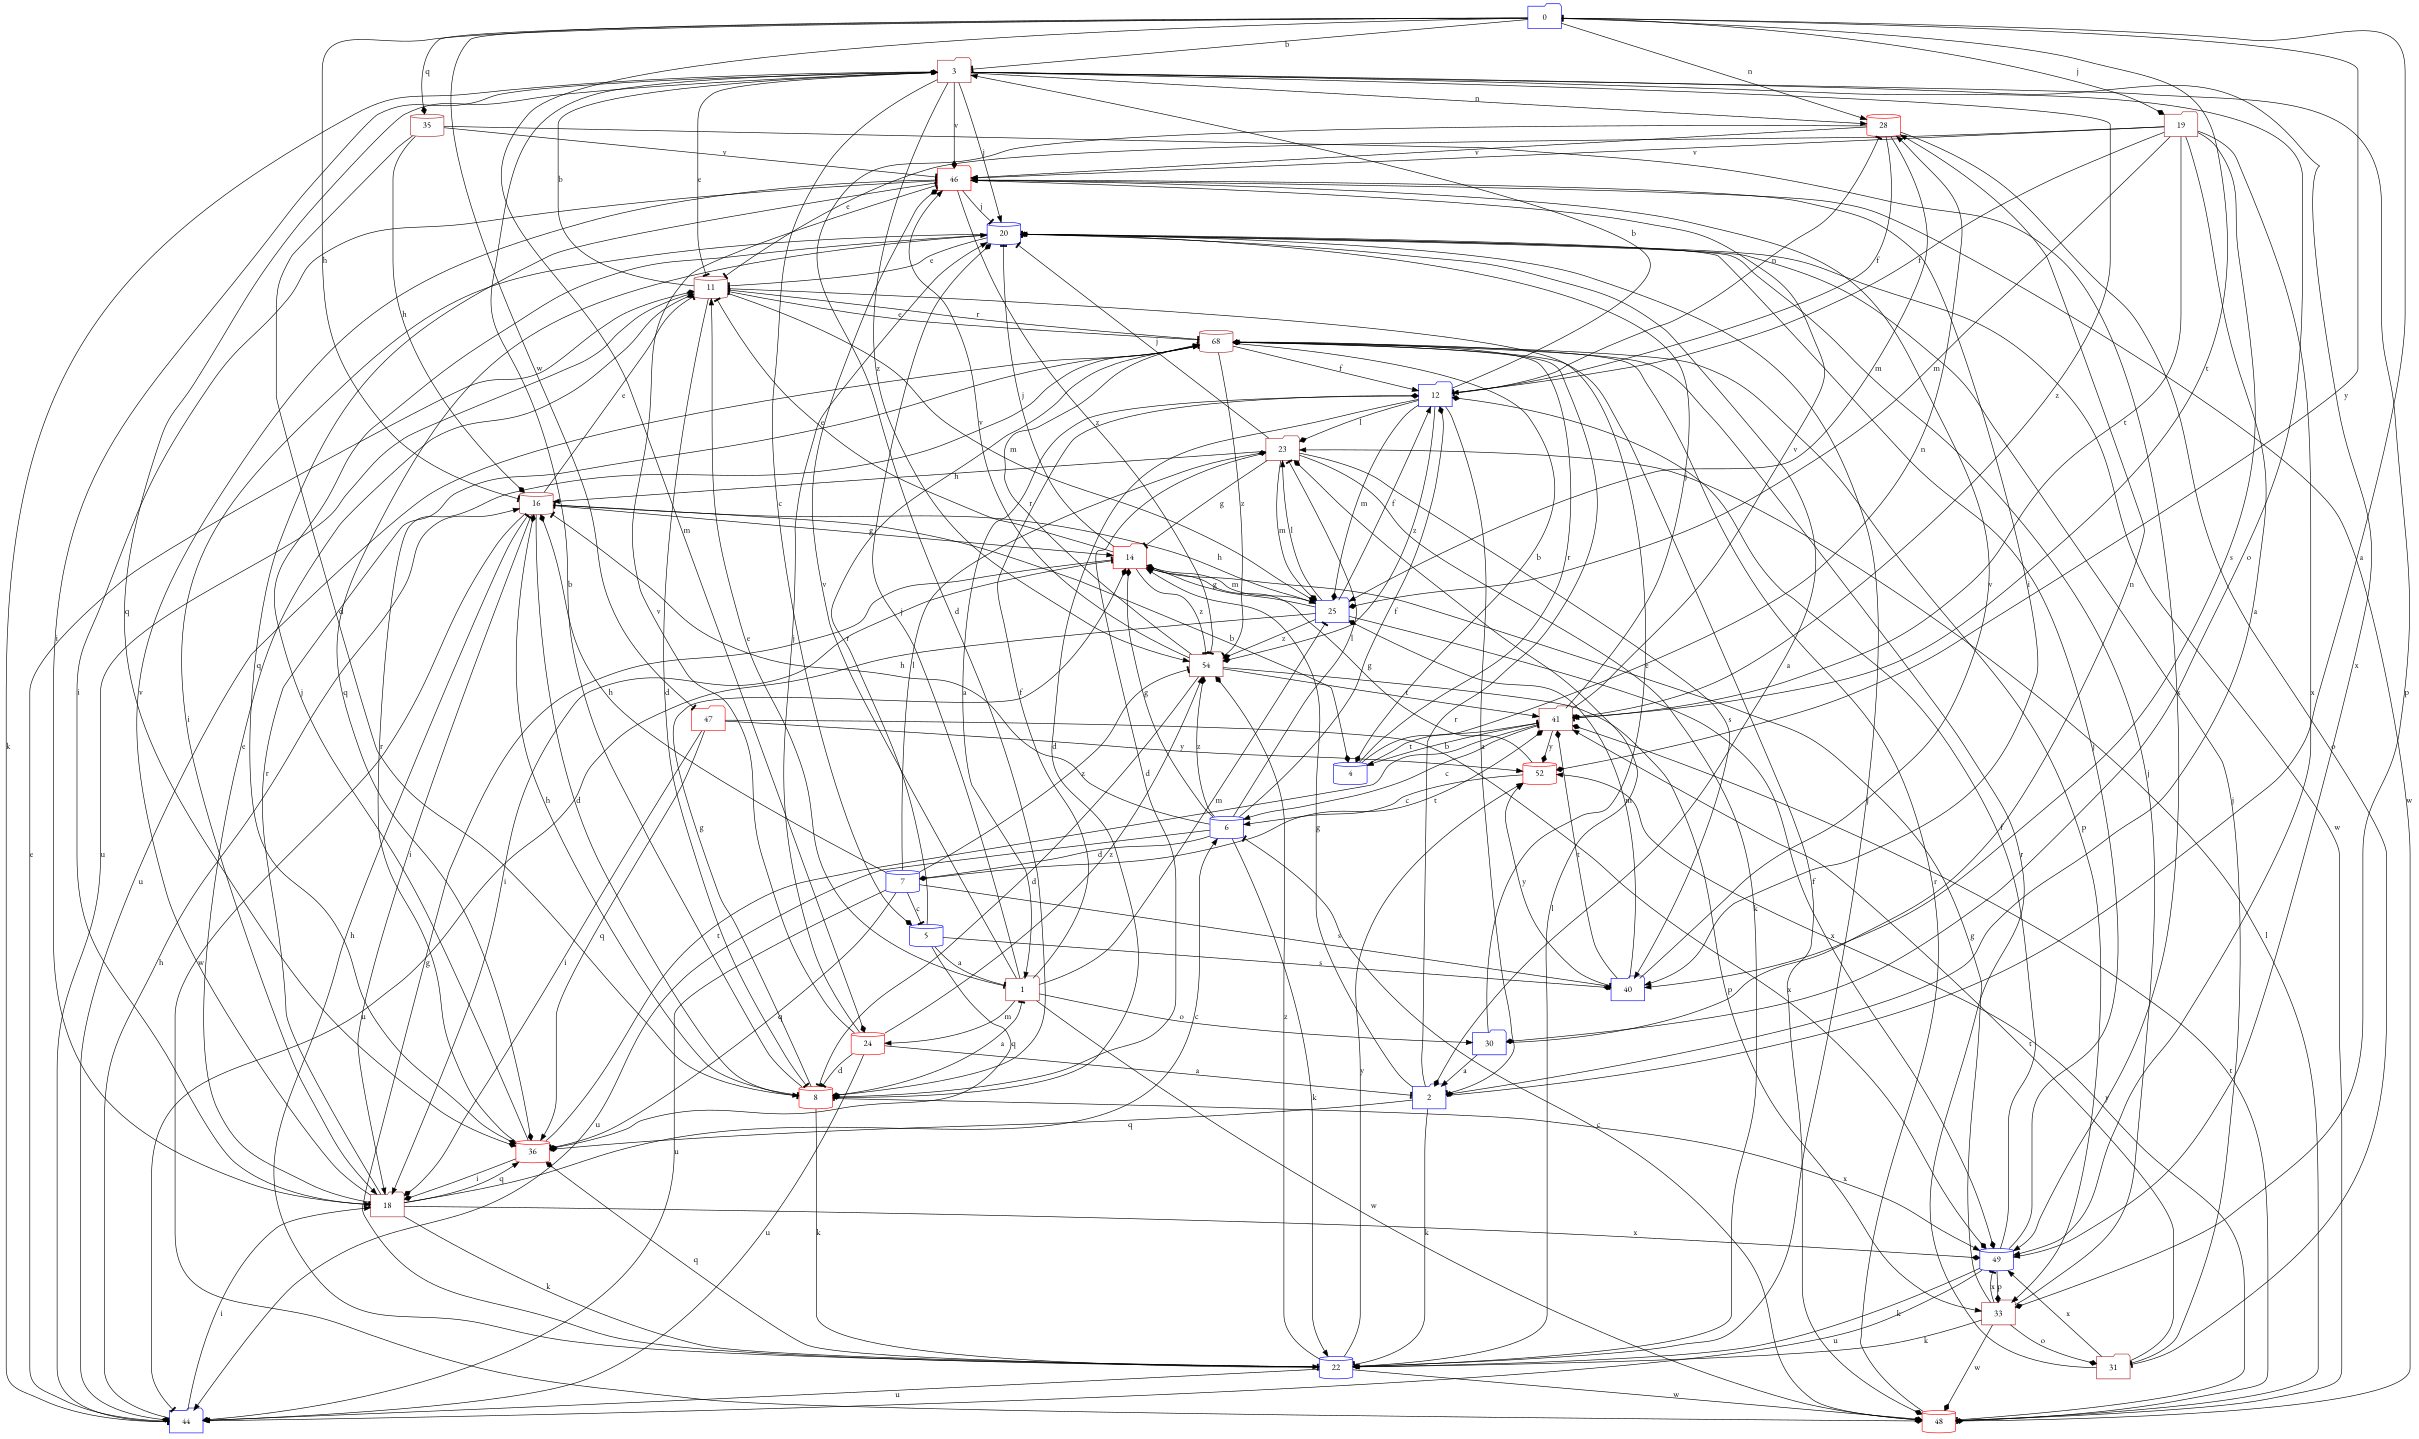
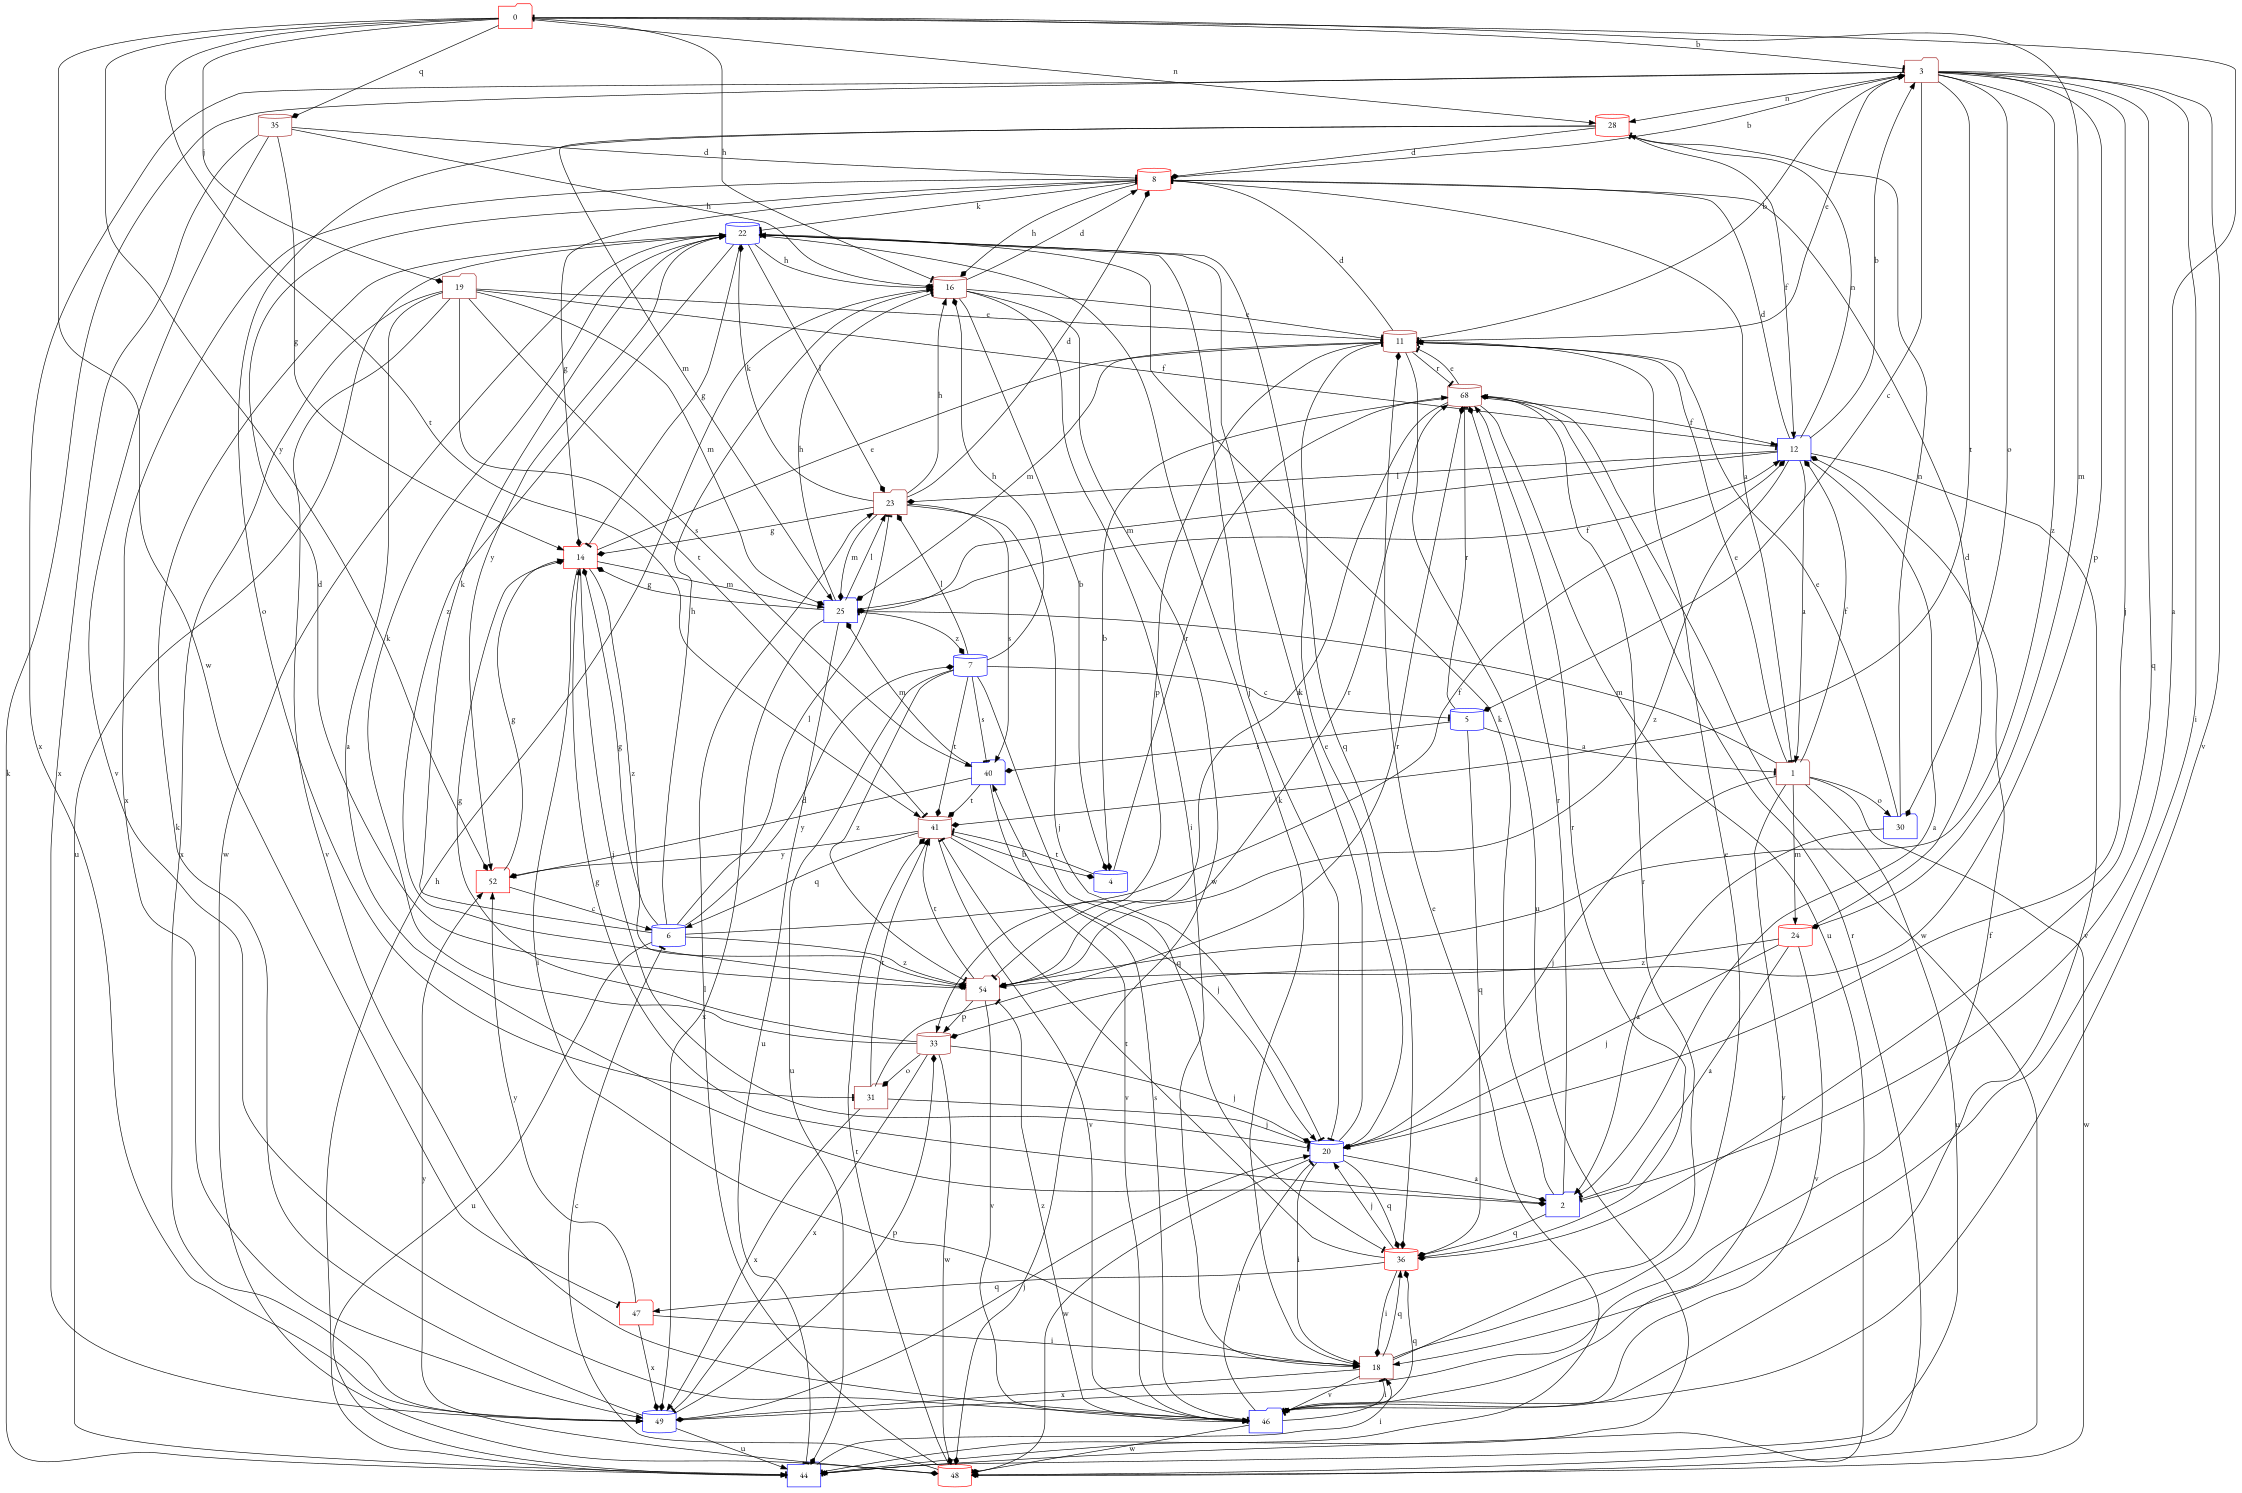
(1545, 17) -> (515, 17)
(1422, 152) -> (1999, 1081)
(954, 179) -> (1266, 1422)
(2057, 395) -> (1971, 449)
none -> (1240, 489)
(1206, 502) -> (746, 530)
(830, 530) -> (326, 419)
(2029, 585) -> (1156, 1098)
(1921, 586) -> (1154, 694)
(1795, 587) -> none
(1273, 638) -> (912, 621)
(1556, 720) -> (935, 828)
(1455, 740) -> (1018, 858)
(1447, 774) -> (817, 882)
(1540, 774) -> (493, 882)
(1814, 882) -> (1924, 936)
(599, 926) -> (1003, 1282)
(805, 1128) -> none
(1998, 1314) -> (934, 1044)
(611, 1366) -> (1708, 1448)
